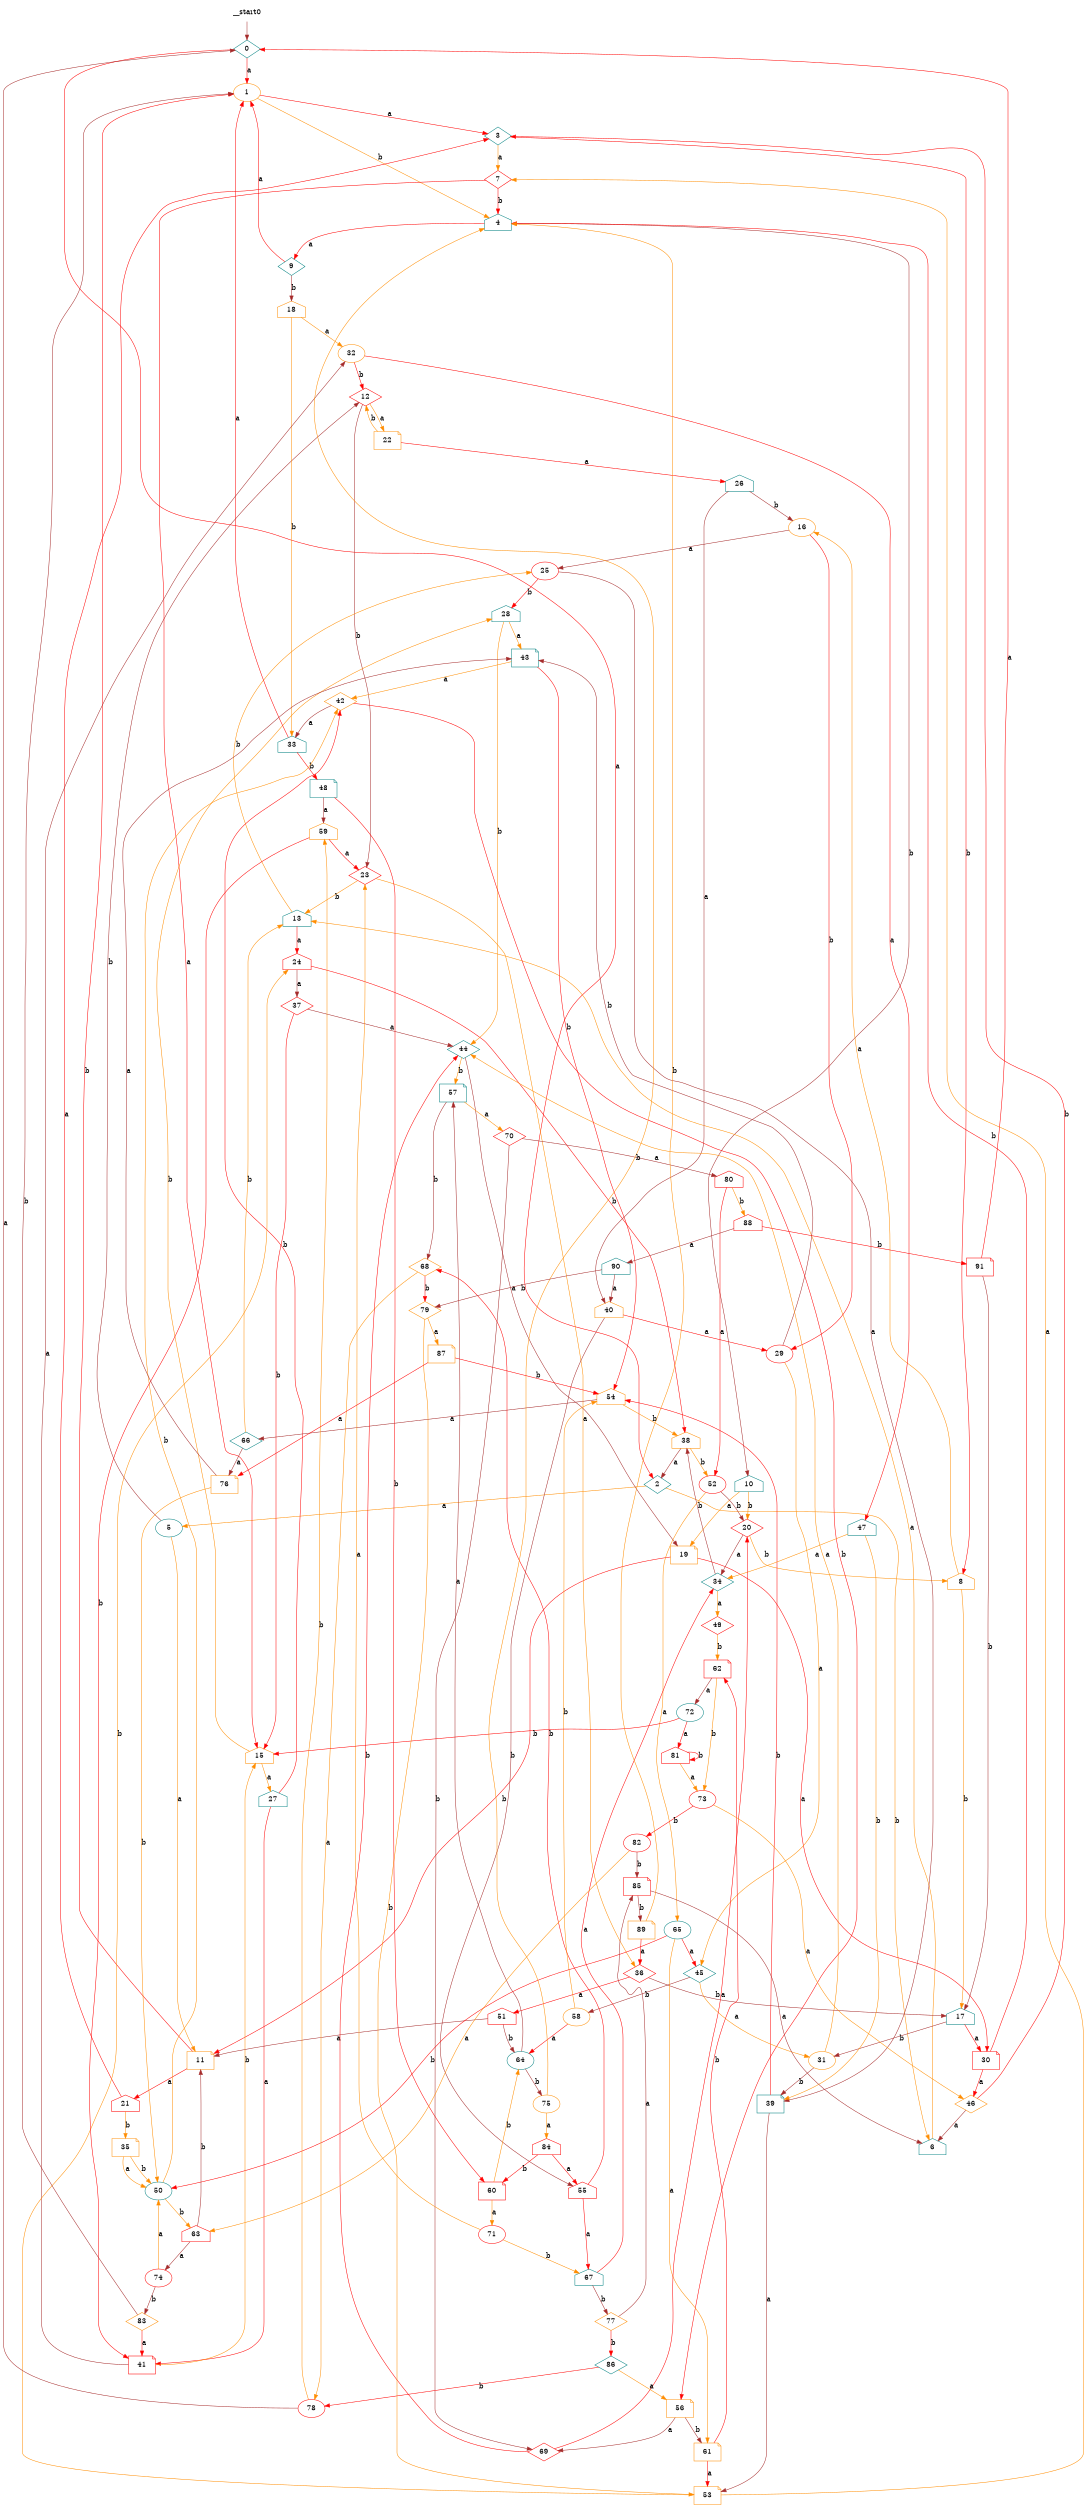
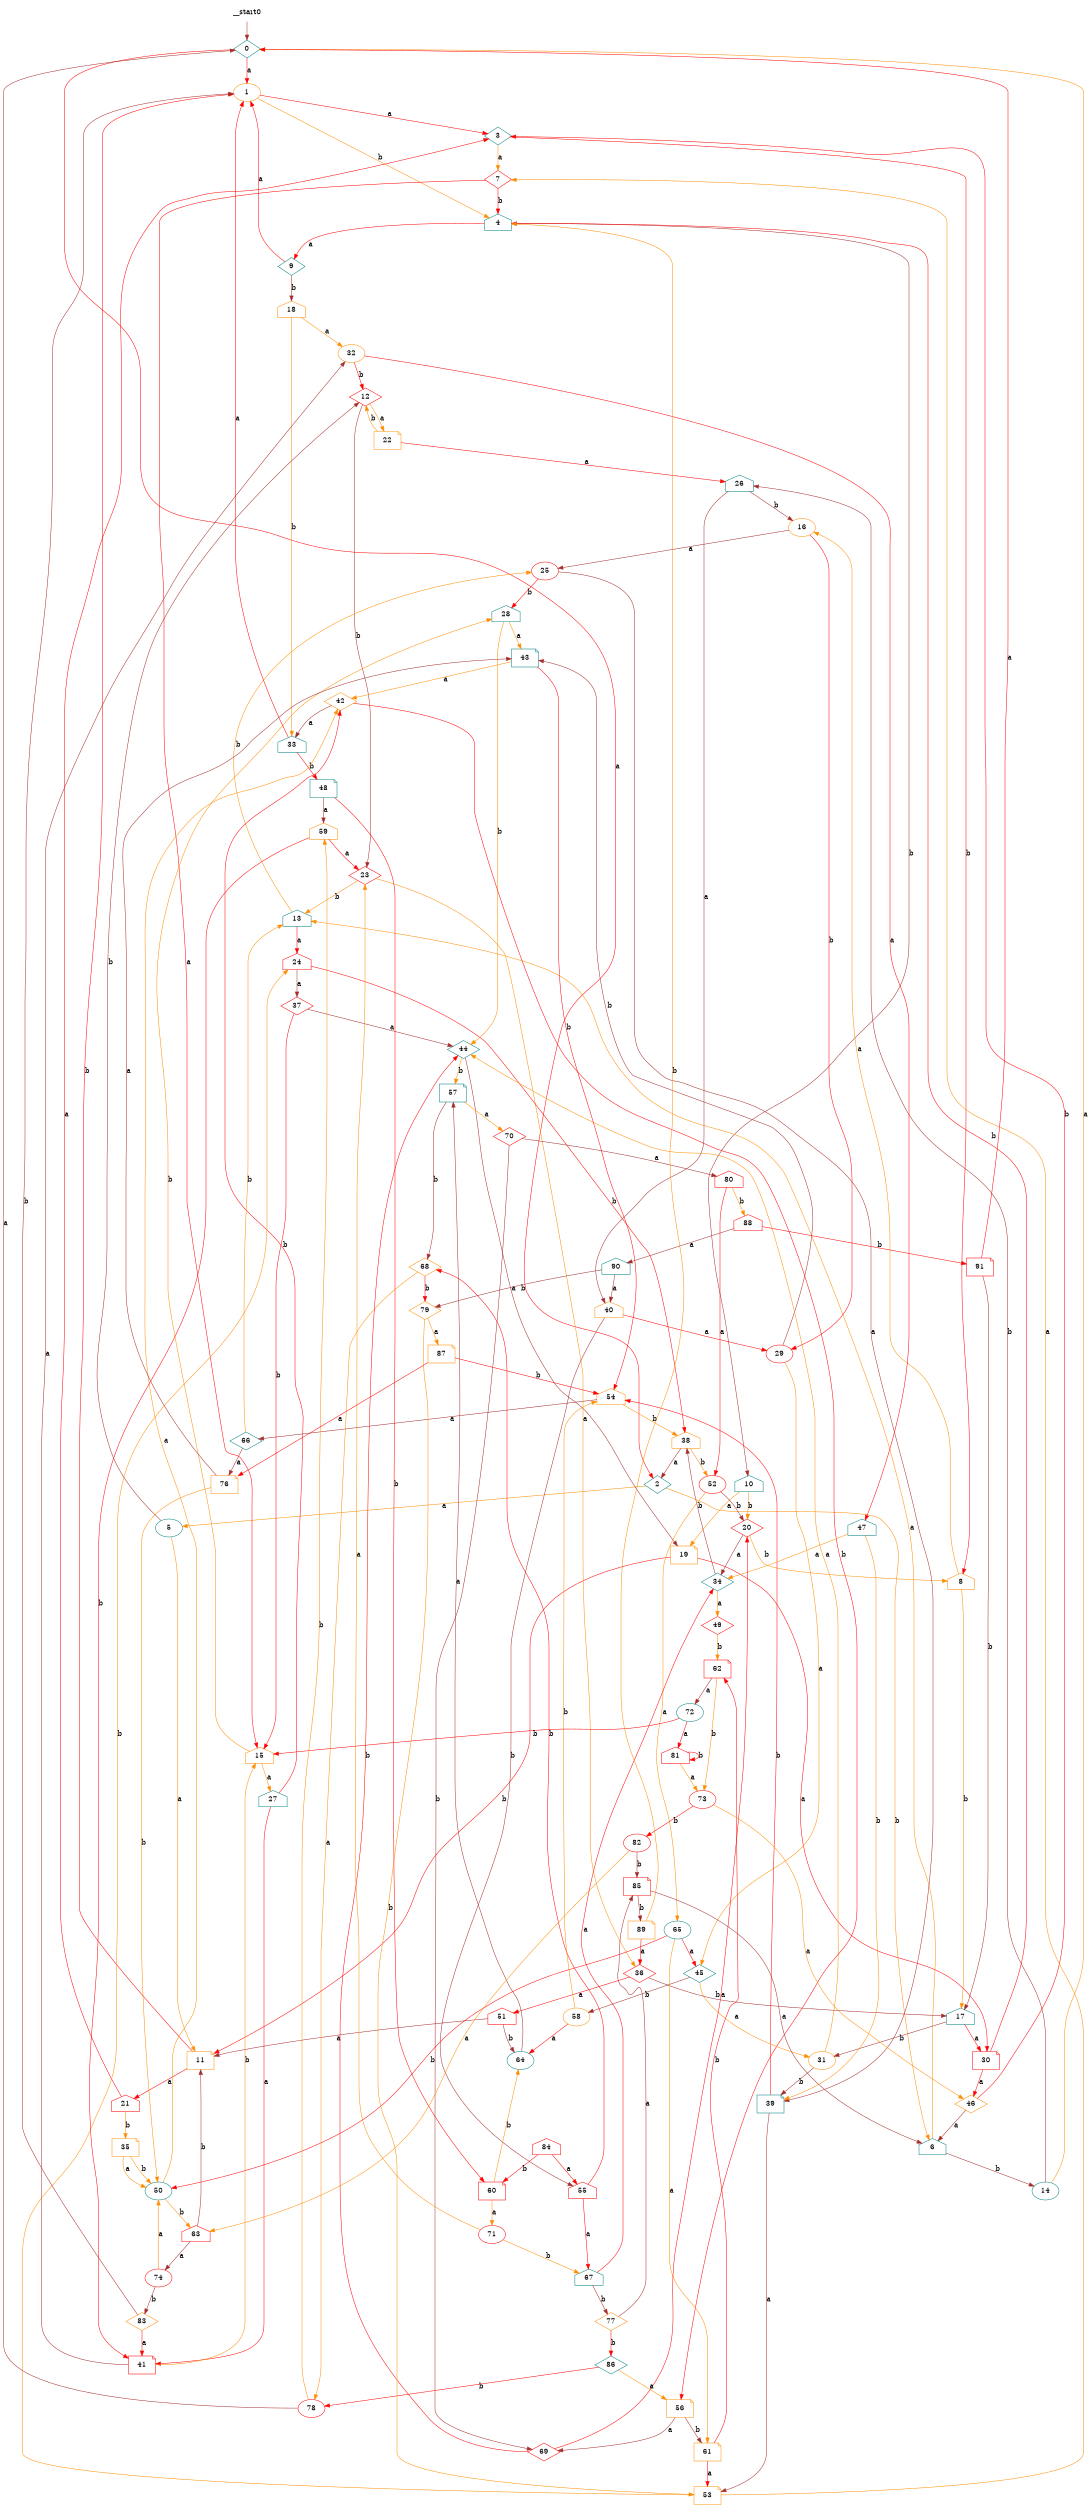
(166, 1441) -> (166, 1441)
(546, 2104) -> none
none -> (1046, 2191)
